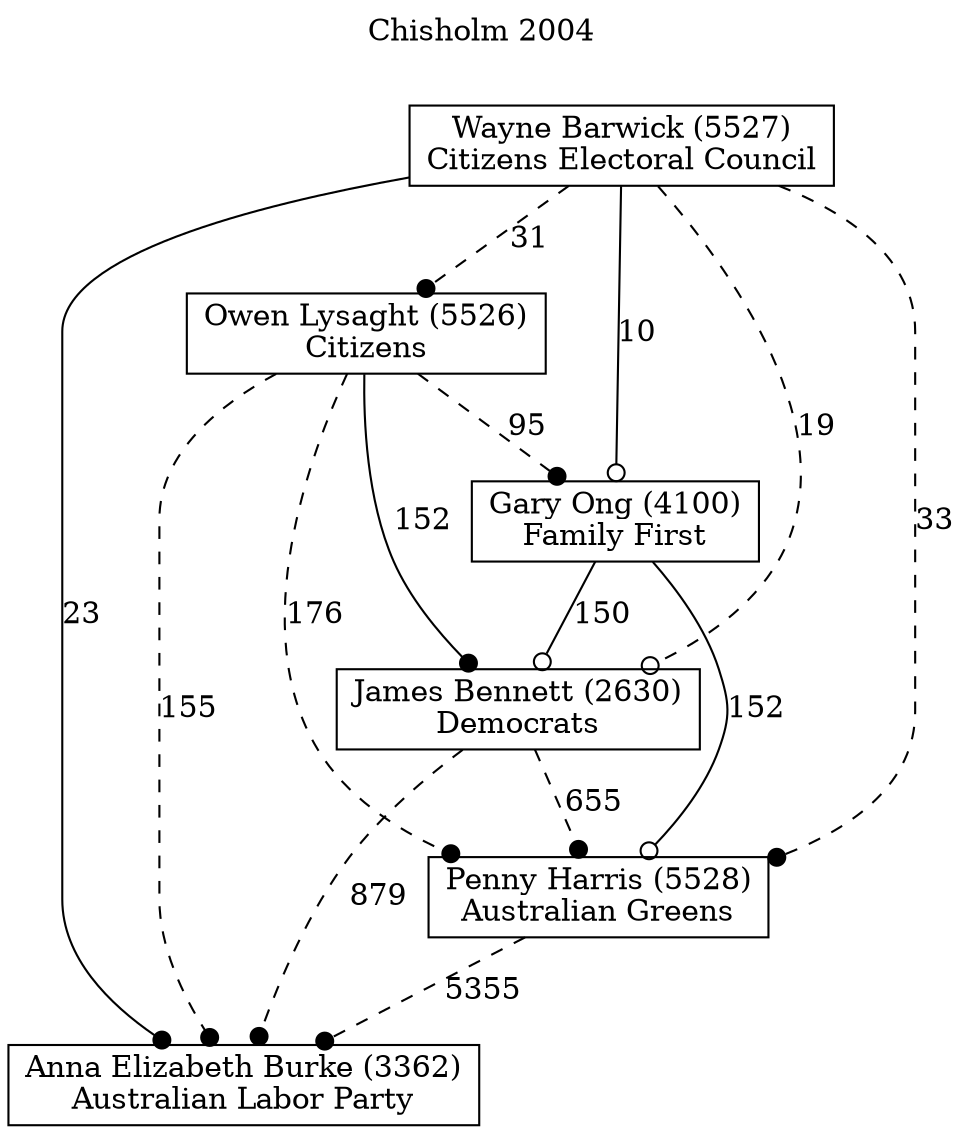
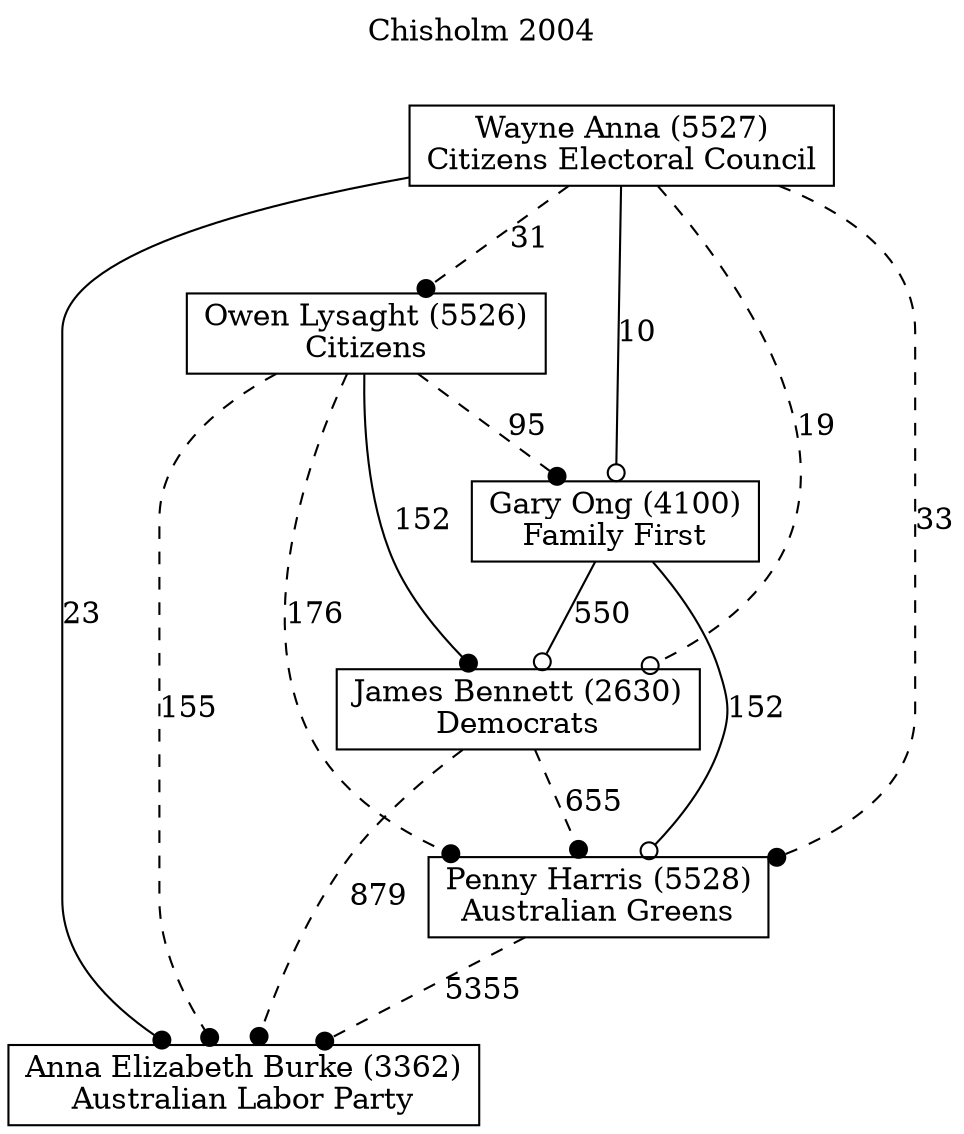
(622, 146) -> (622, 146)
(603, 615) -> (603, 615)
